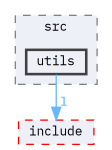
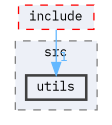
(56, 92) -> (56, 49)
